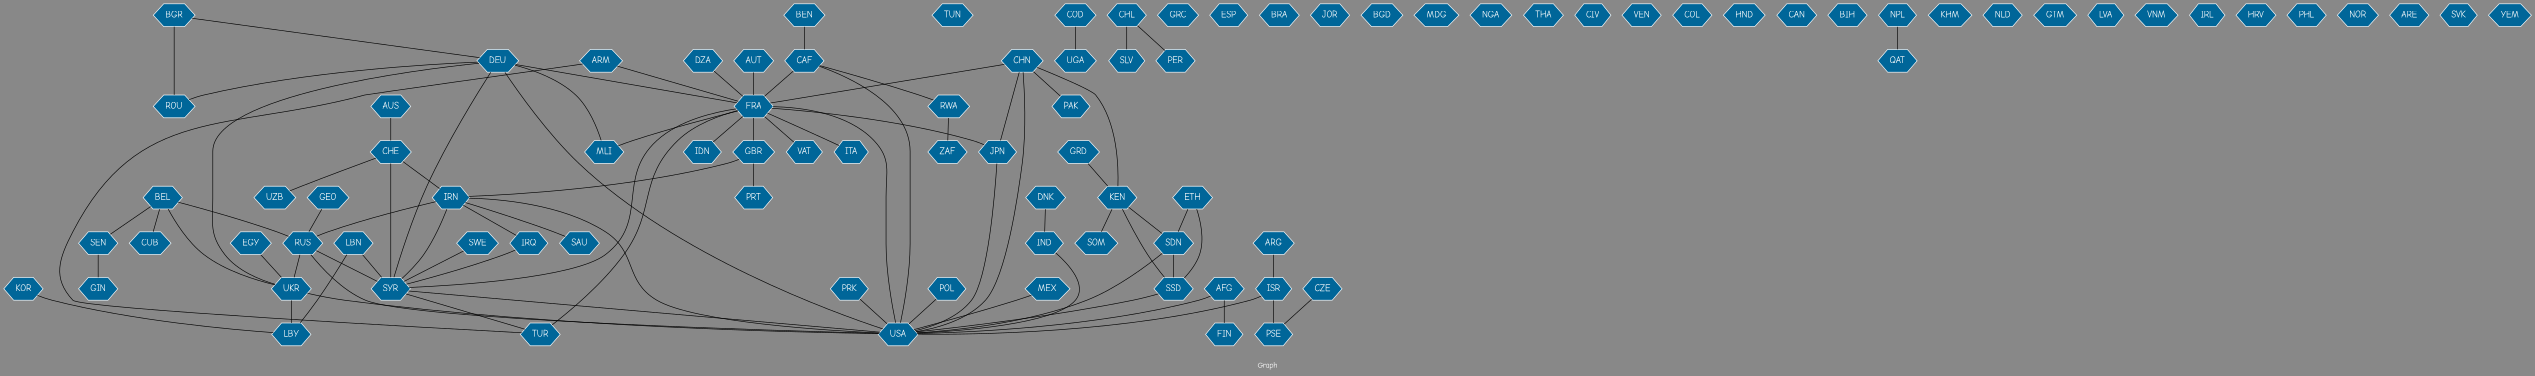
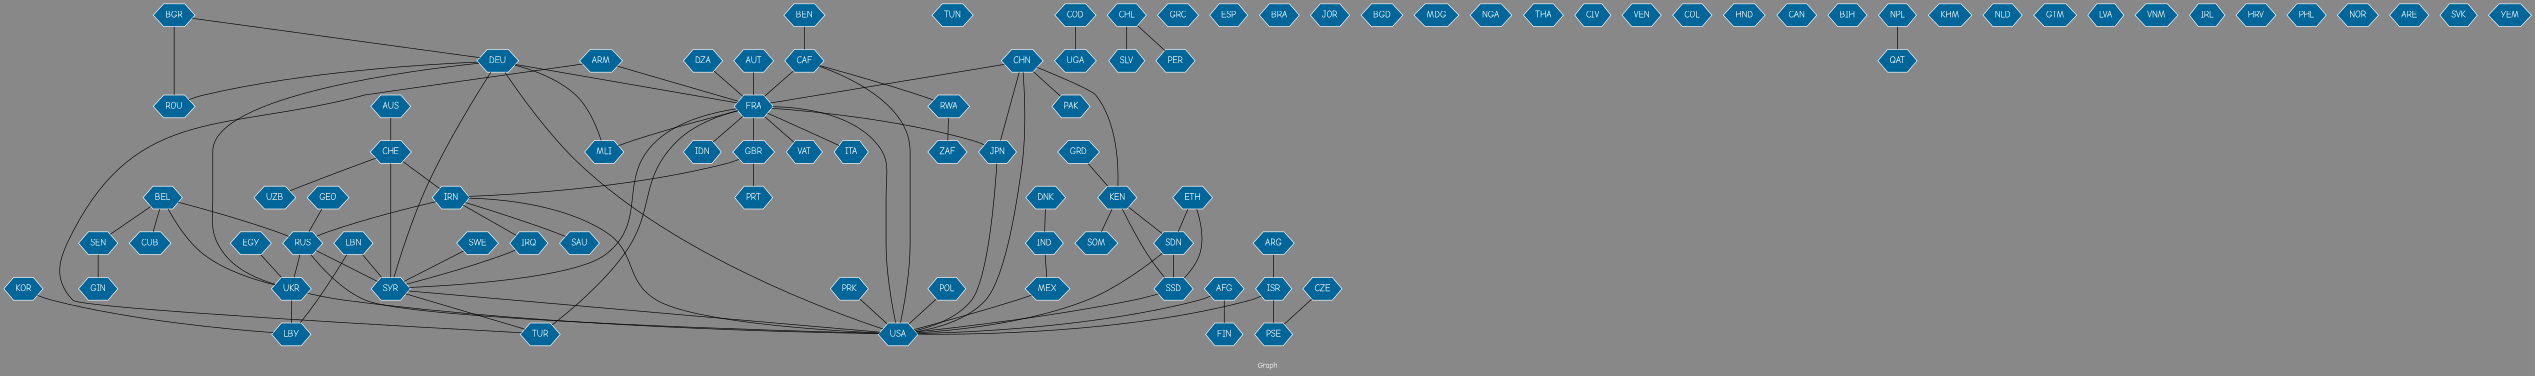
(429, 247) -> none
(1076, 299) -> (1046, 266)
